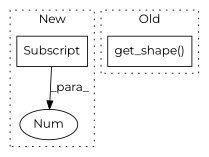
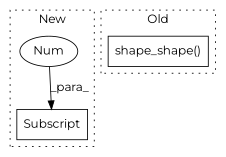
(150, 51) -> (158, 51)
(51, 84) -> (50, 84)
